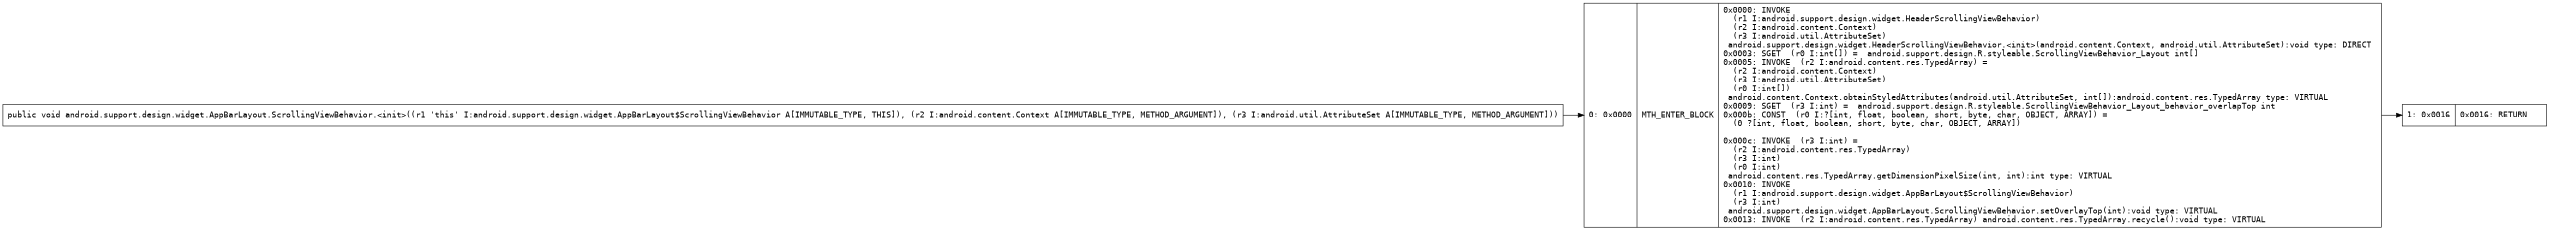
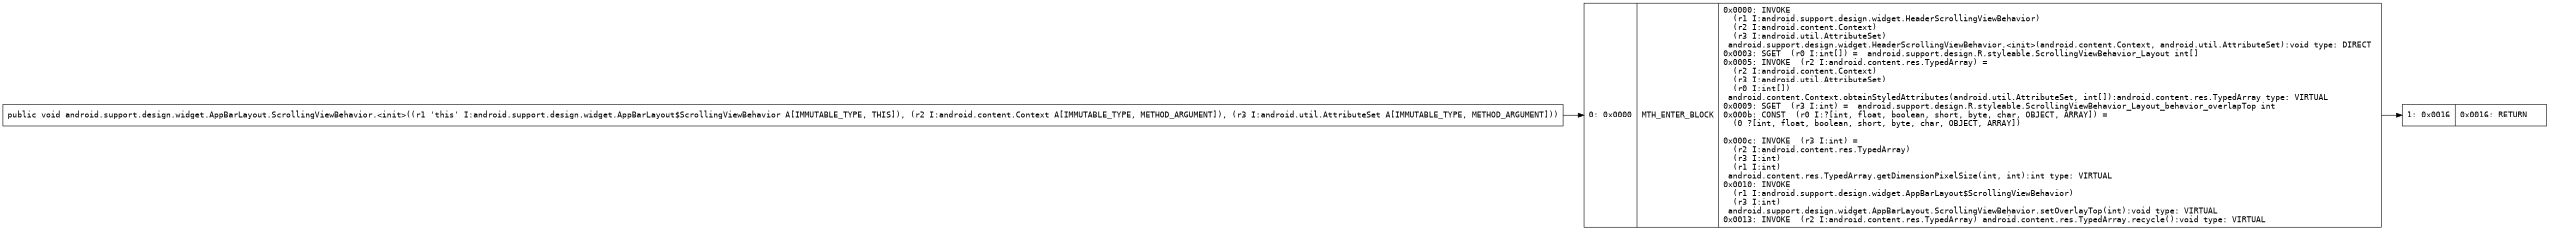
(1752, 167) -> (1752, 167)
